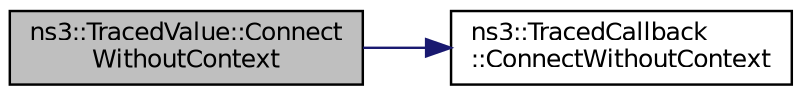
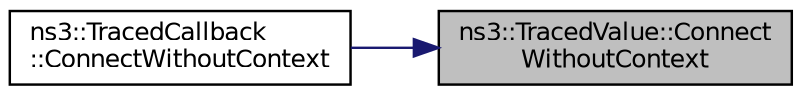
(394, 48) -> (382, 48)
